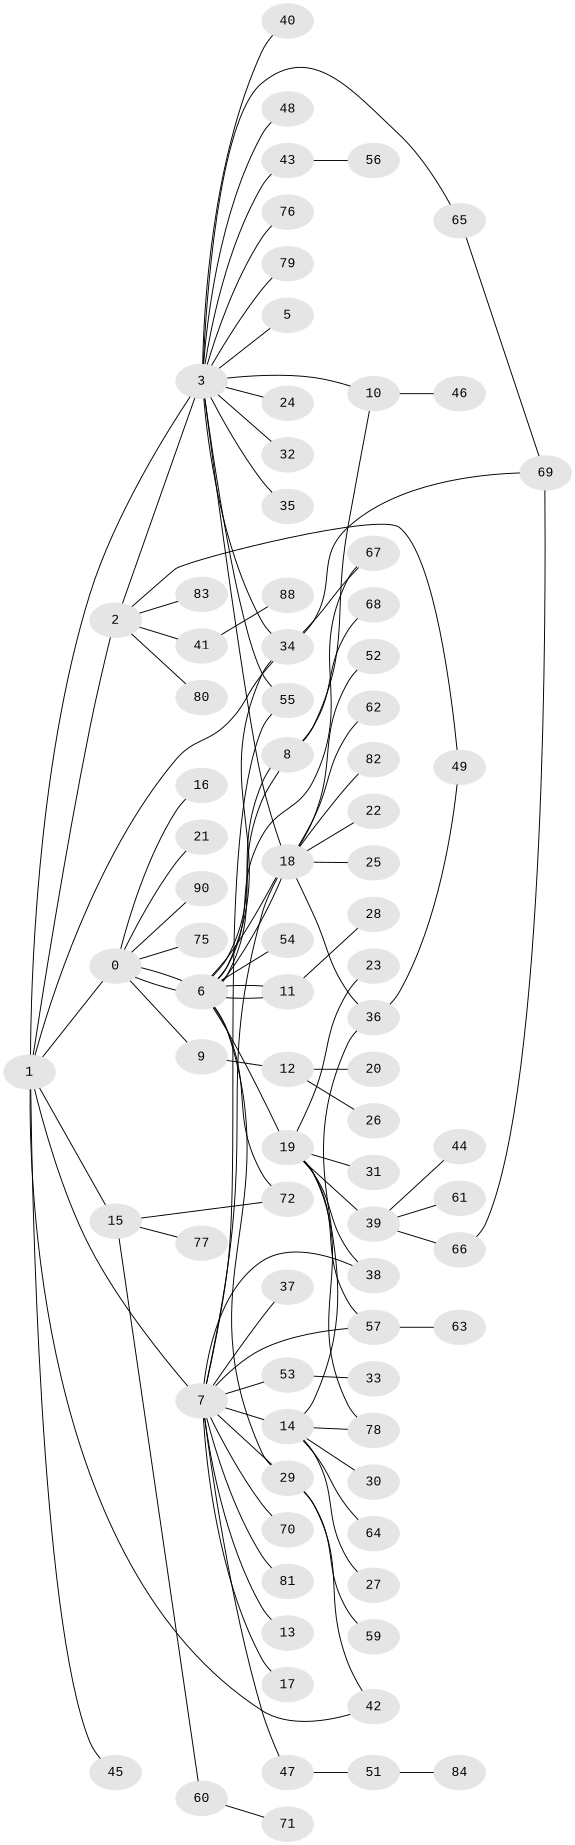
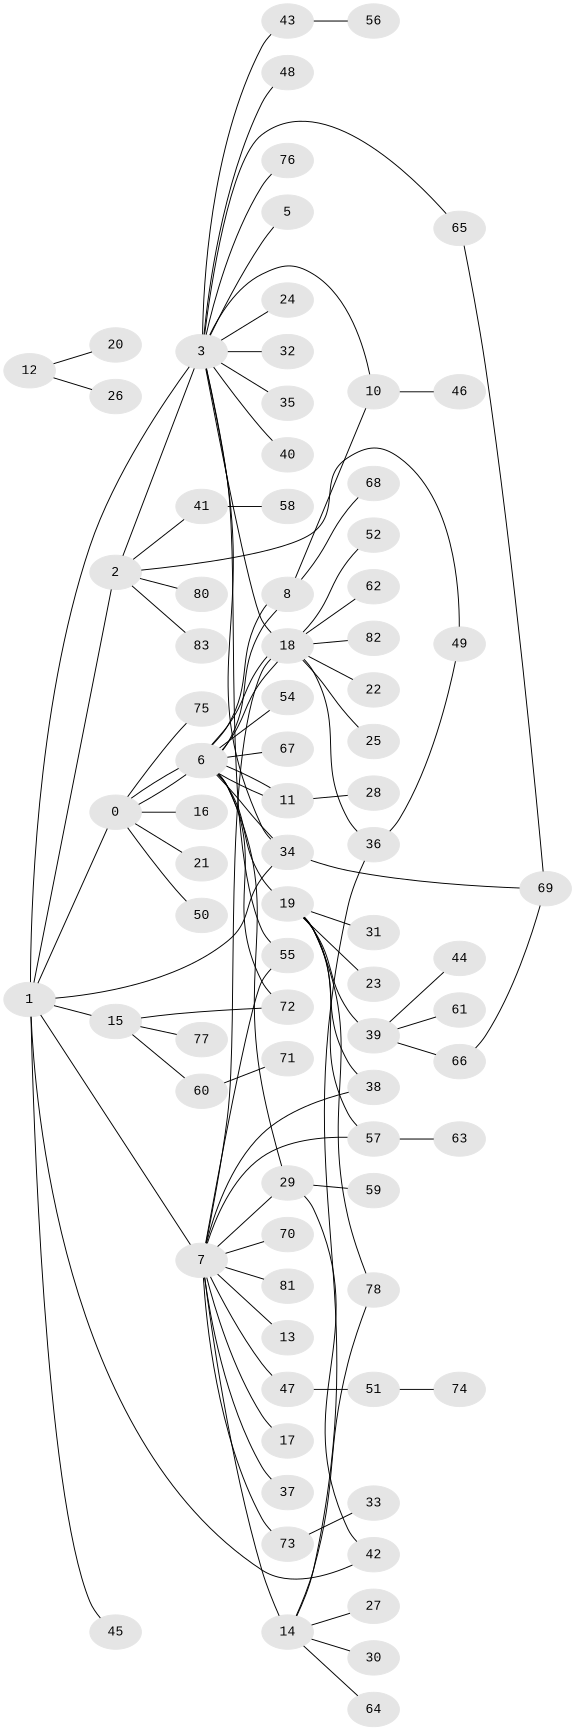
(288, 264) -> none
(288, 595) -> (288, 506)
(331, 600) -> none
(202, 889) -> (202, 915)
(202, 1057) -> none
(288, 1375) -> (288, 1544)
(460, 1773) -> (460, 1389)
